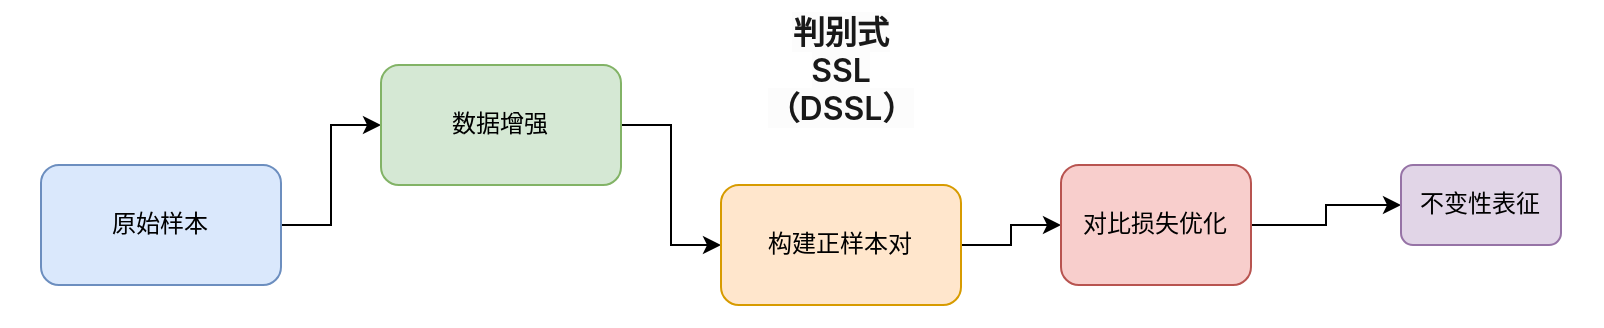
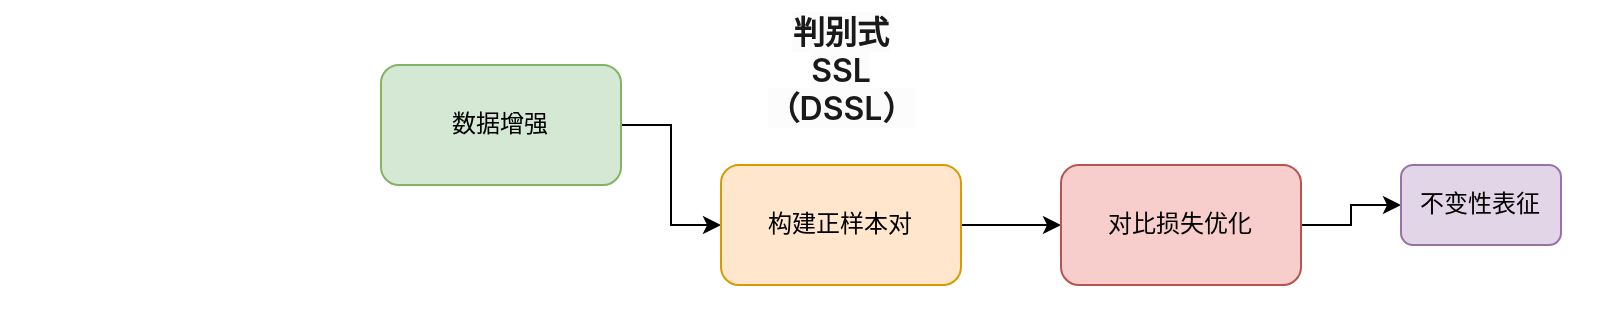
(331, 182) -> none
(161, 225) -> none
(1156, 225) -> (1181, 225)
(841, 245) -> (841, 225)
